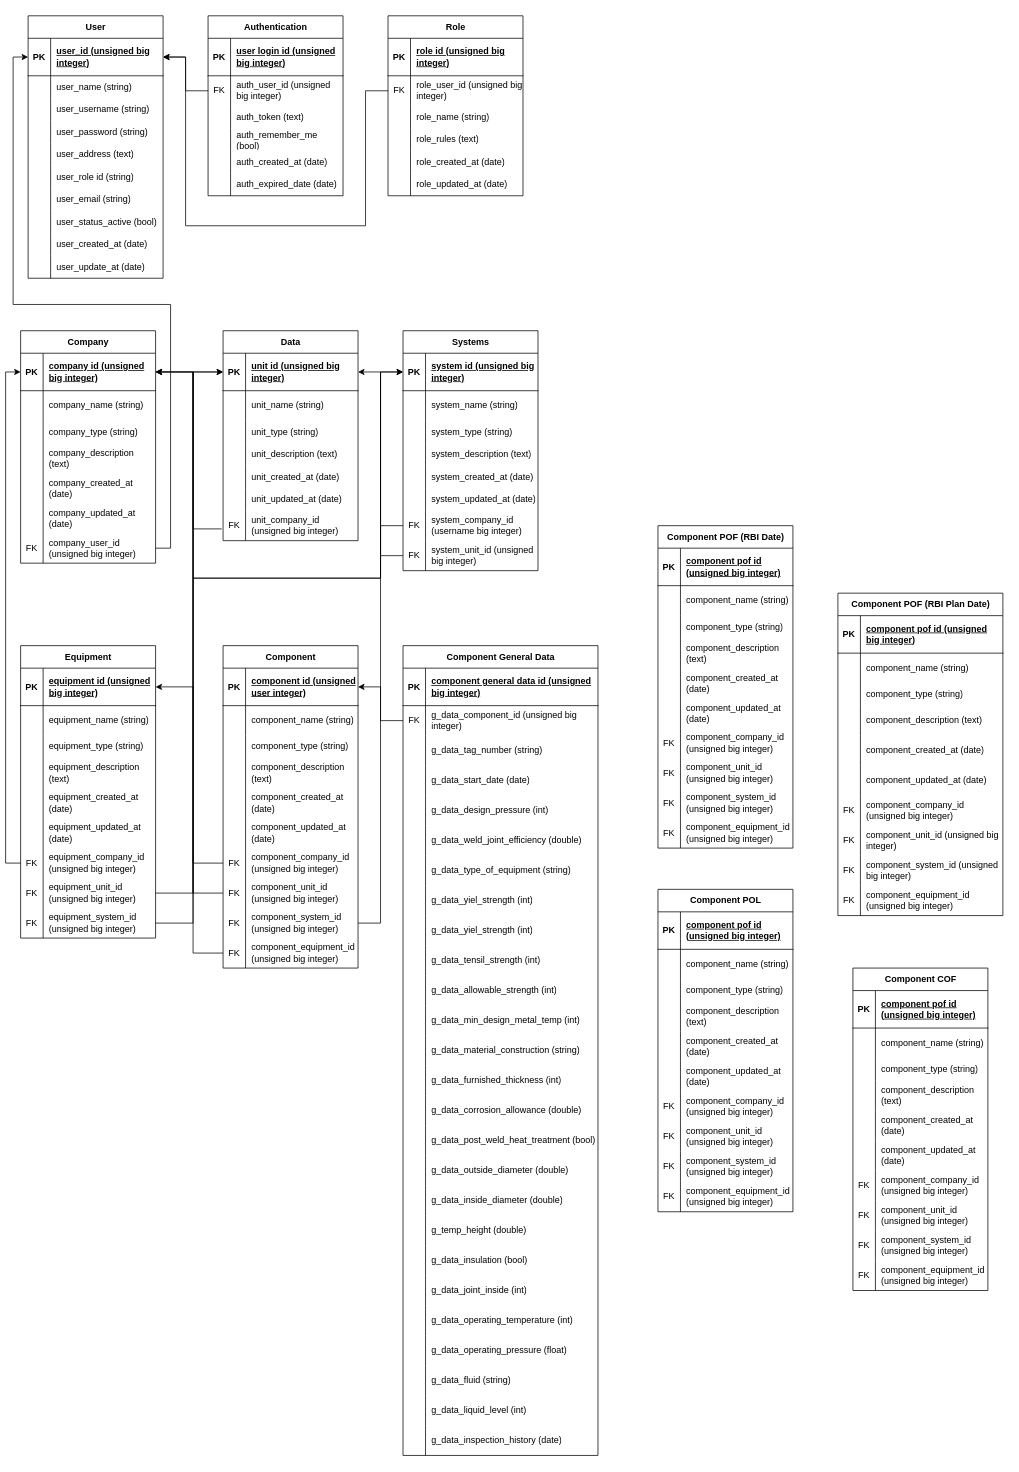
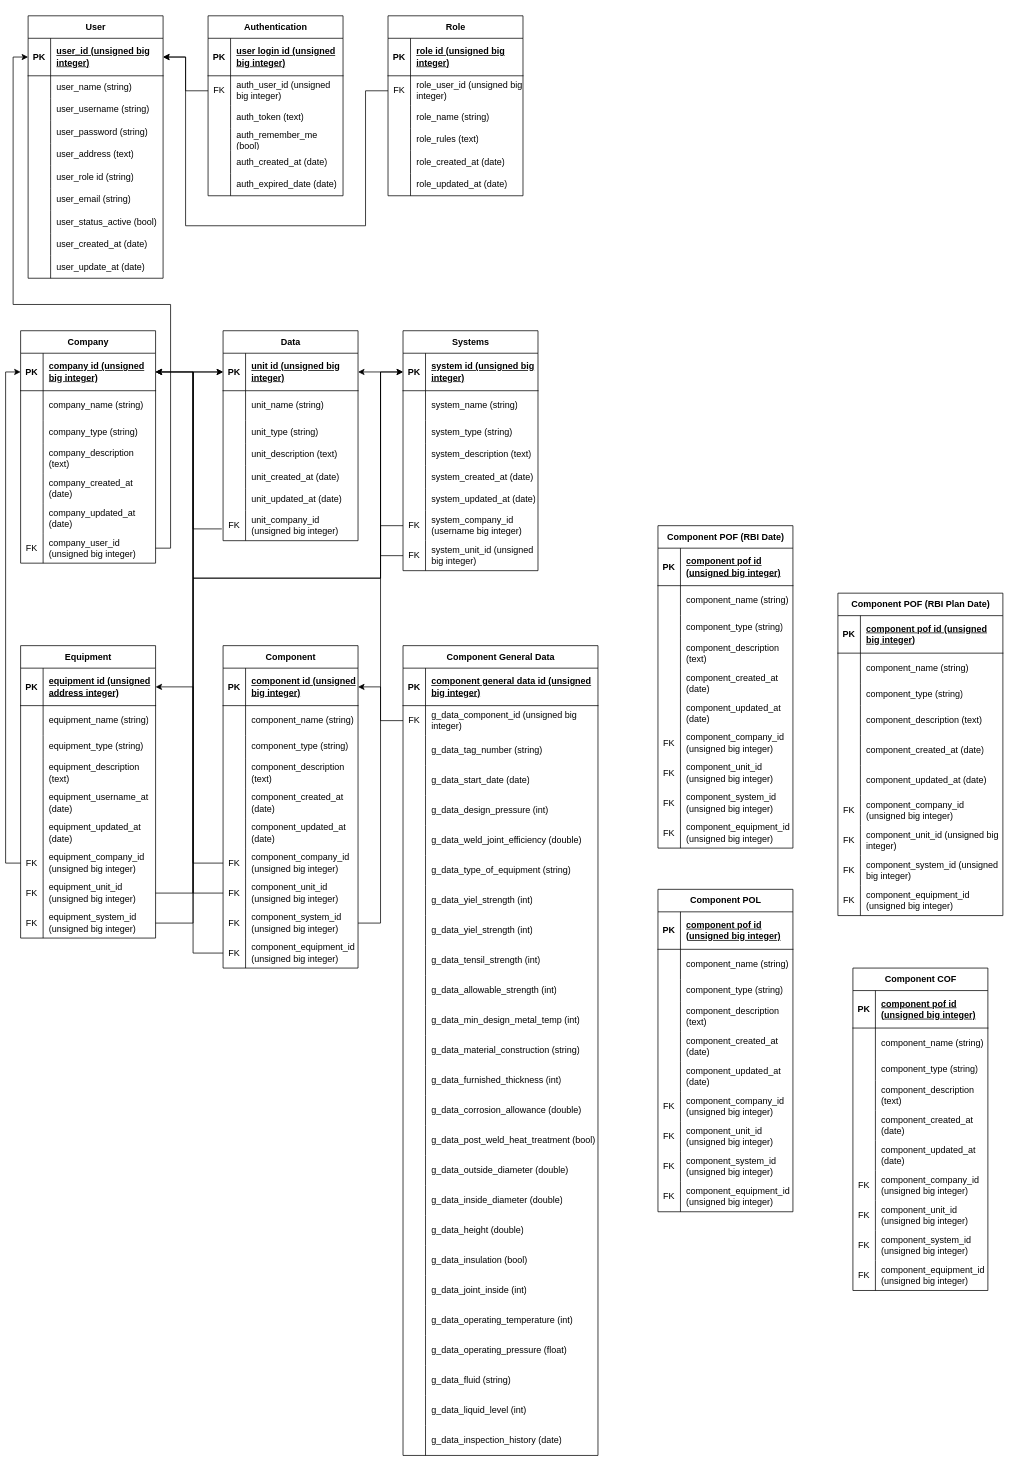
(102, 687) -> (102, 687)
(305, 687) -> (305, 687)
(102, 803) -> (102, 803)
(484, 1230) -> (484, 1230)
